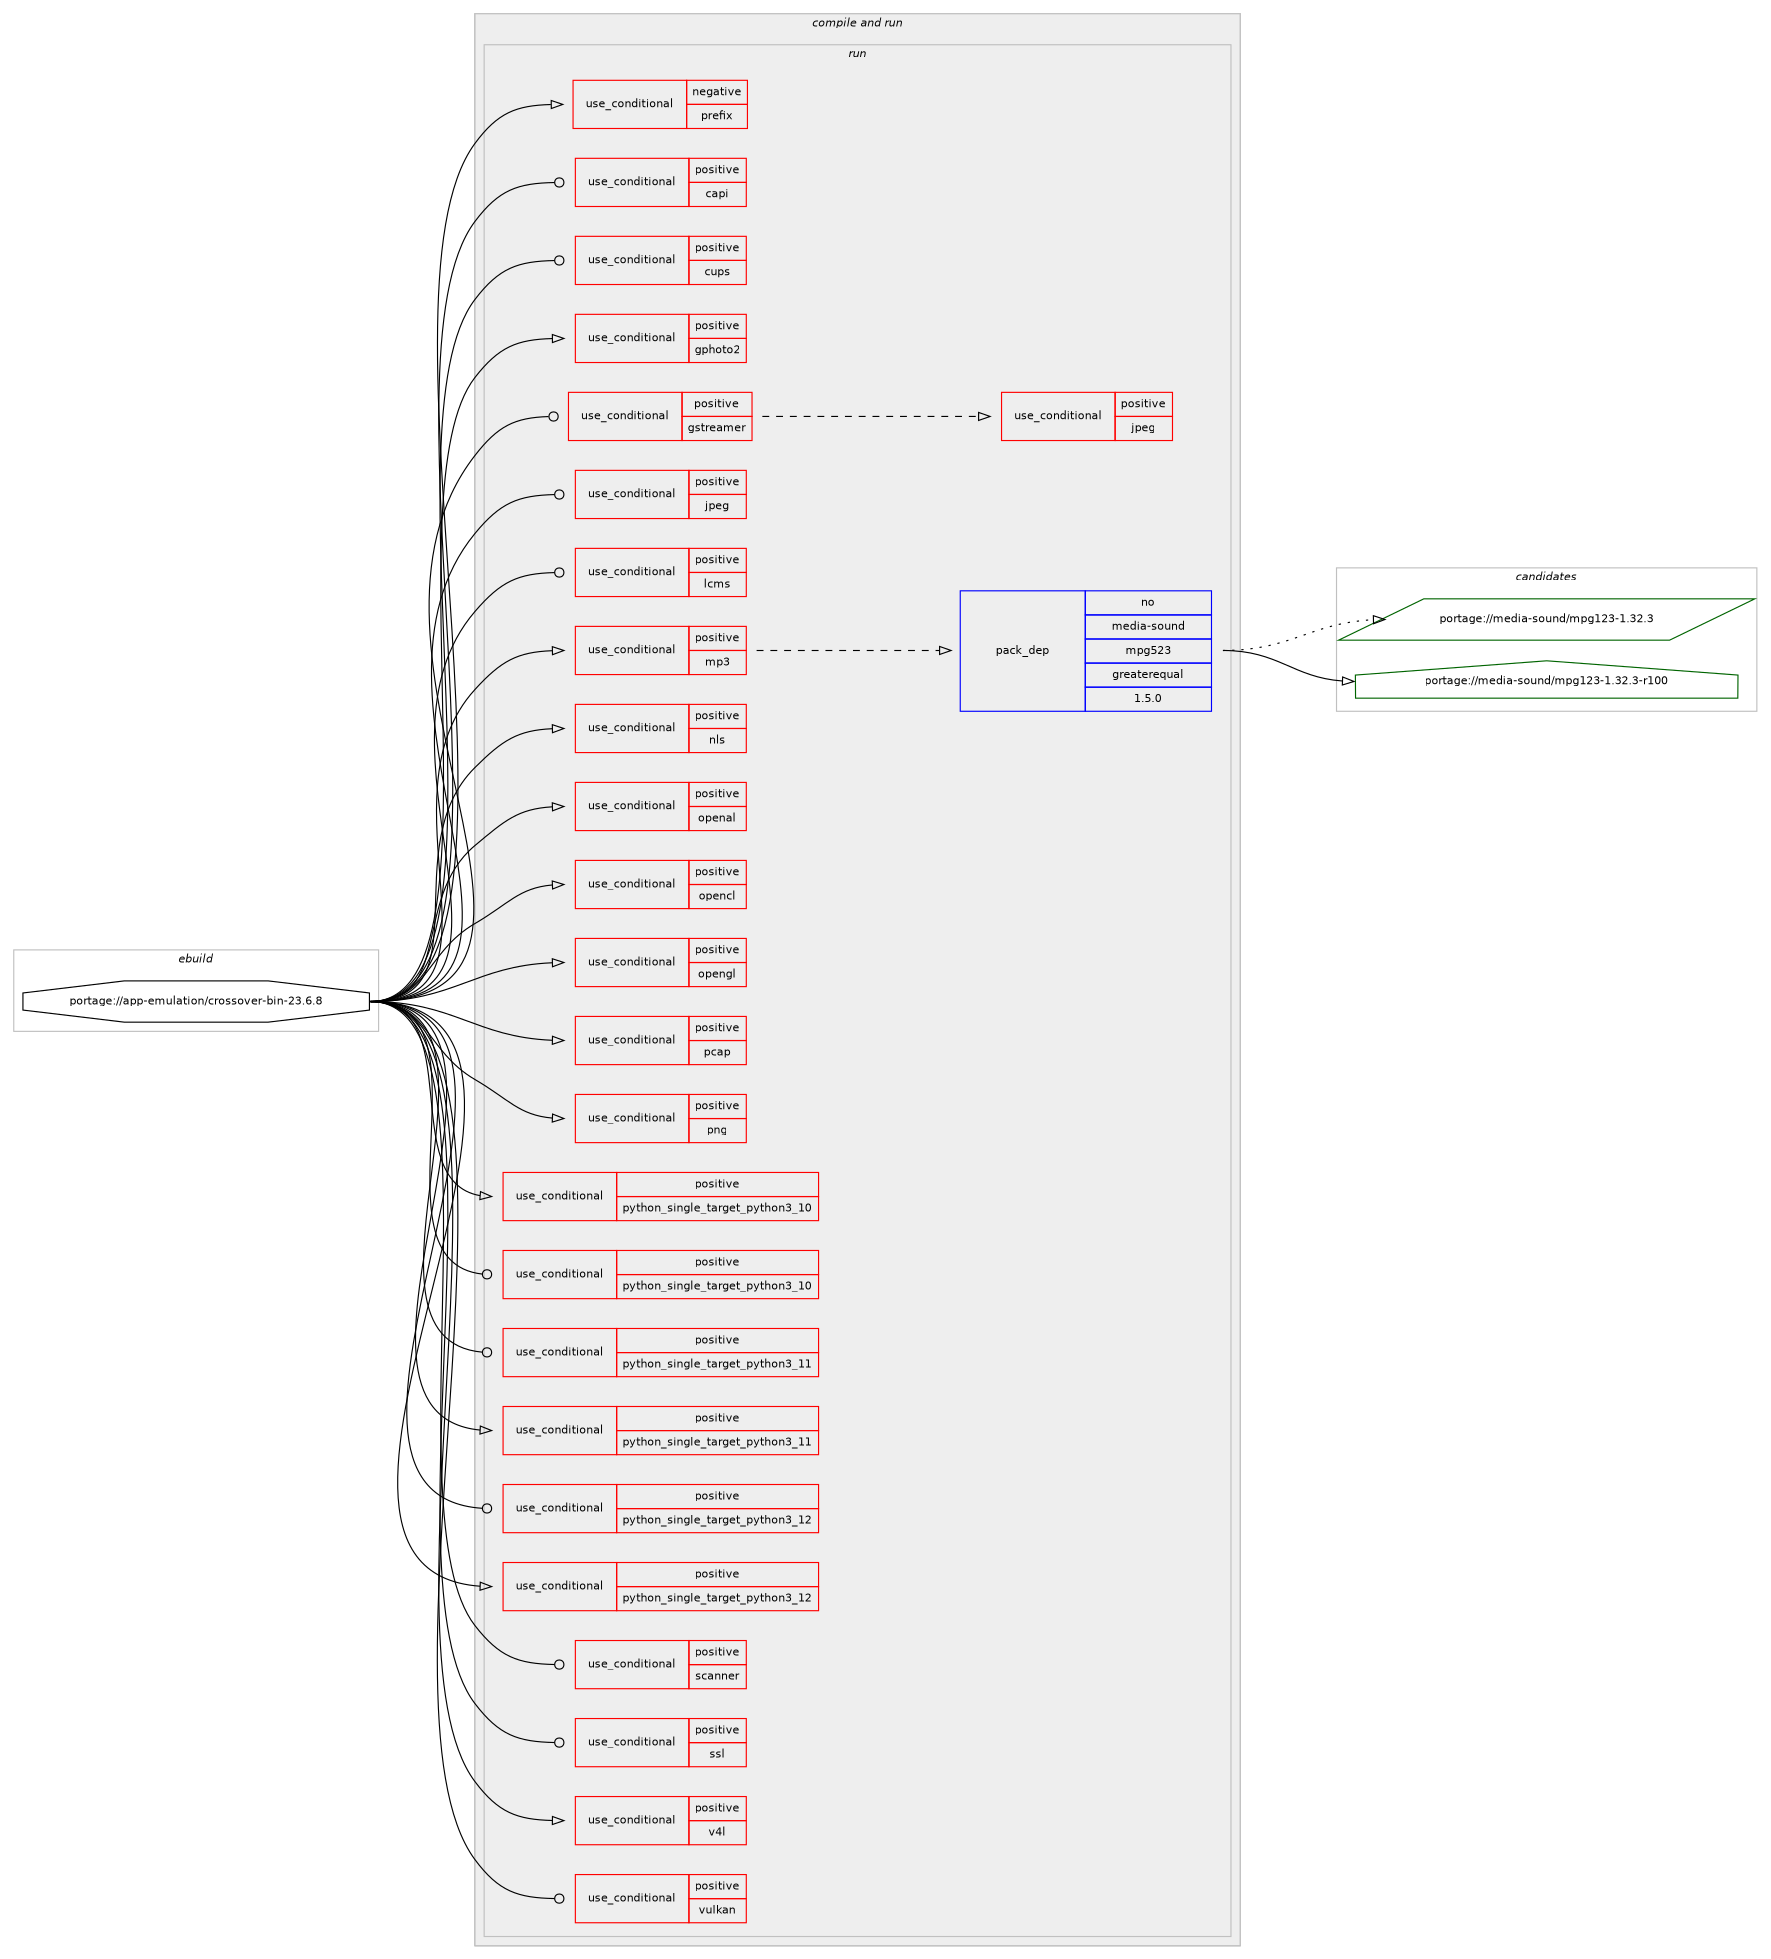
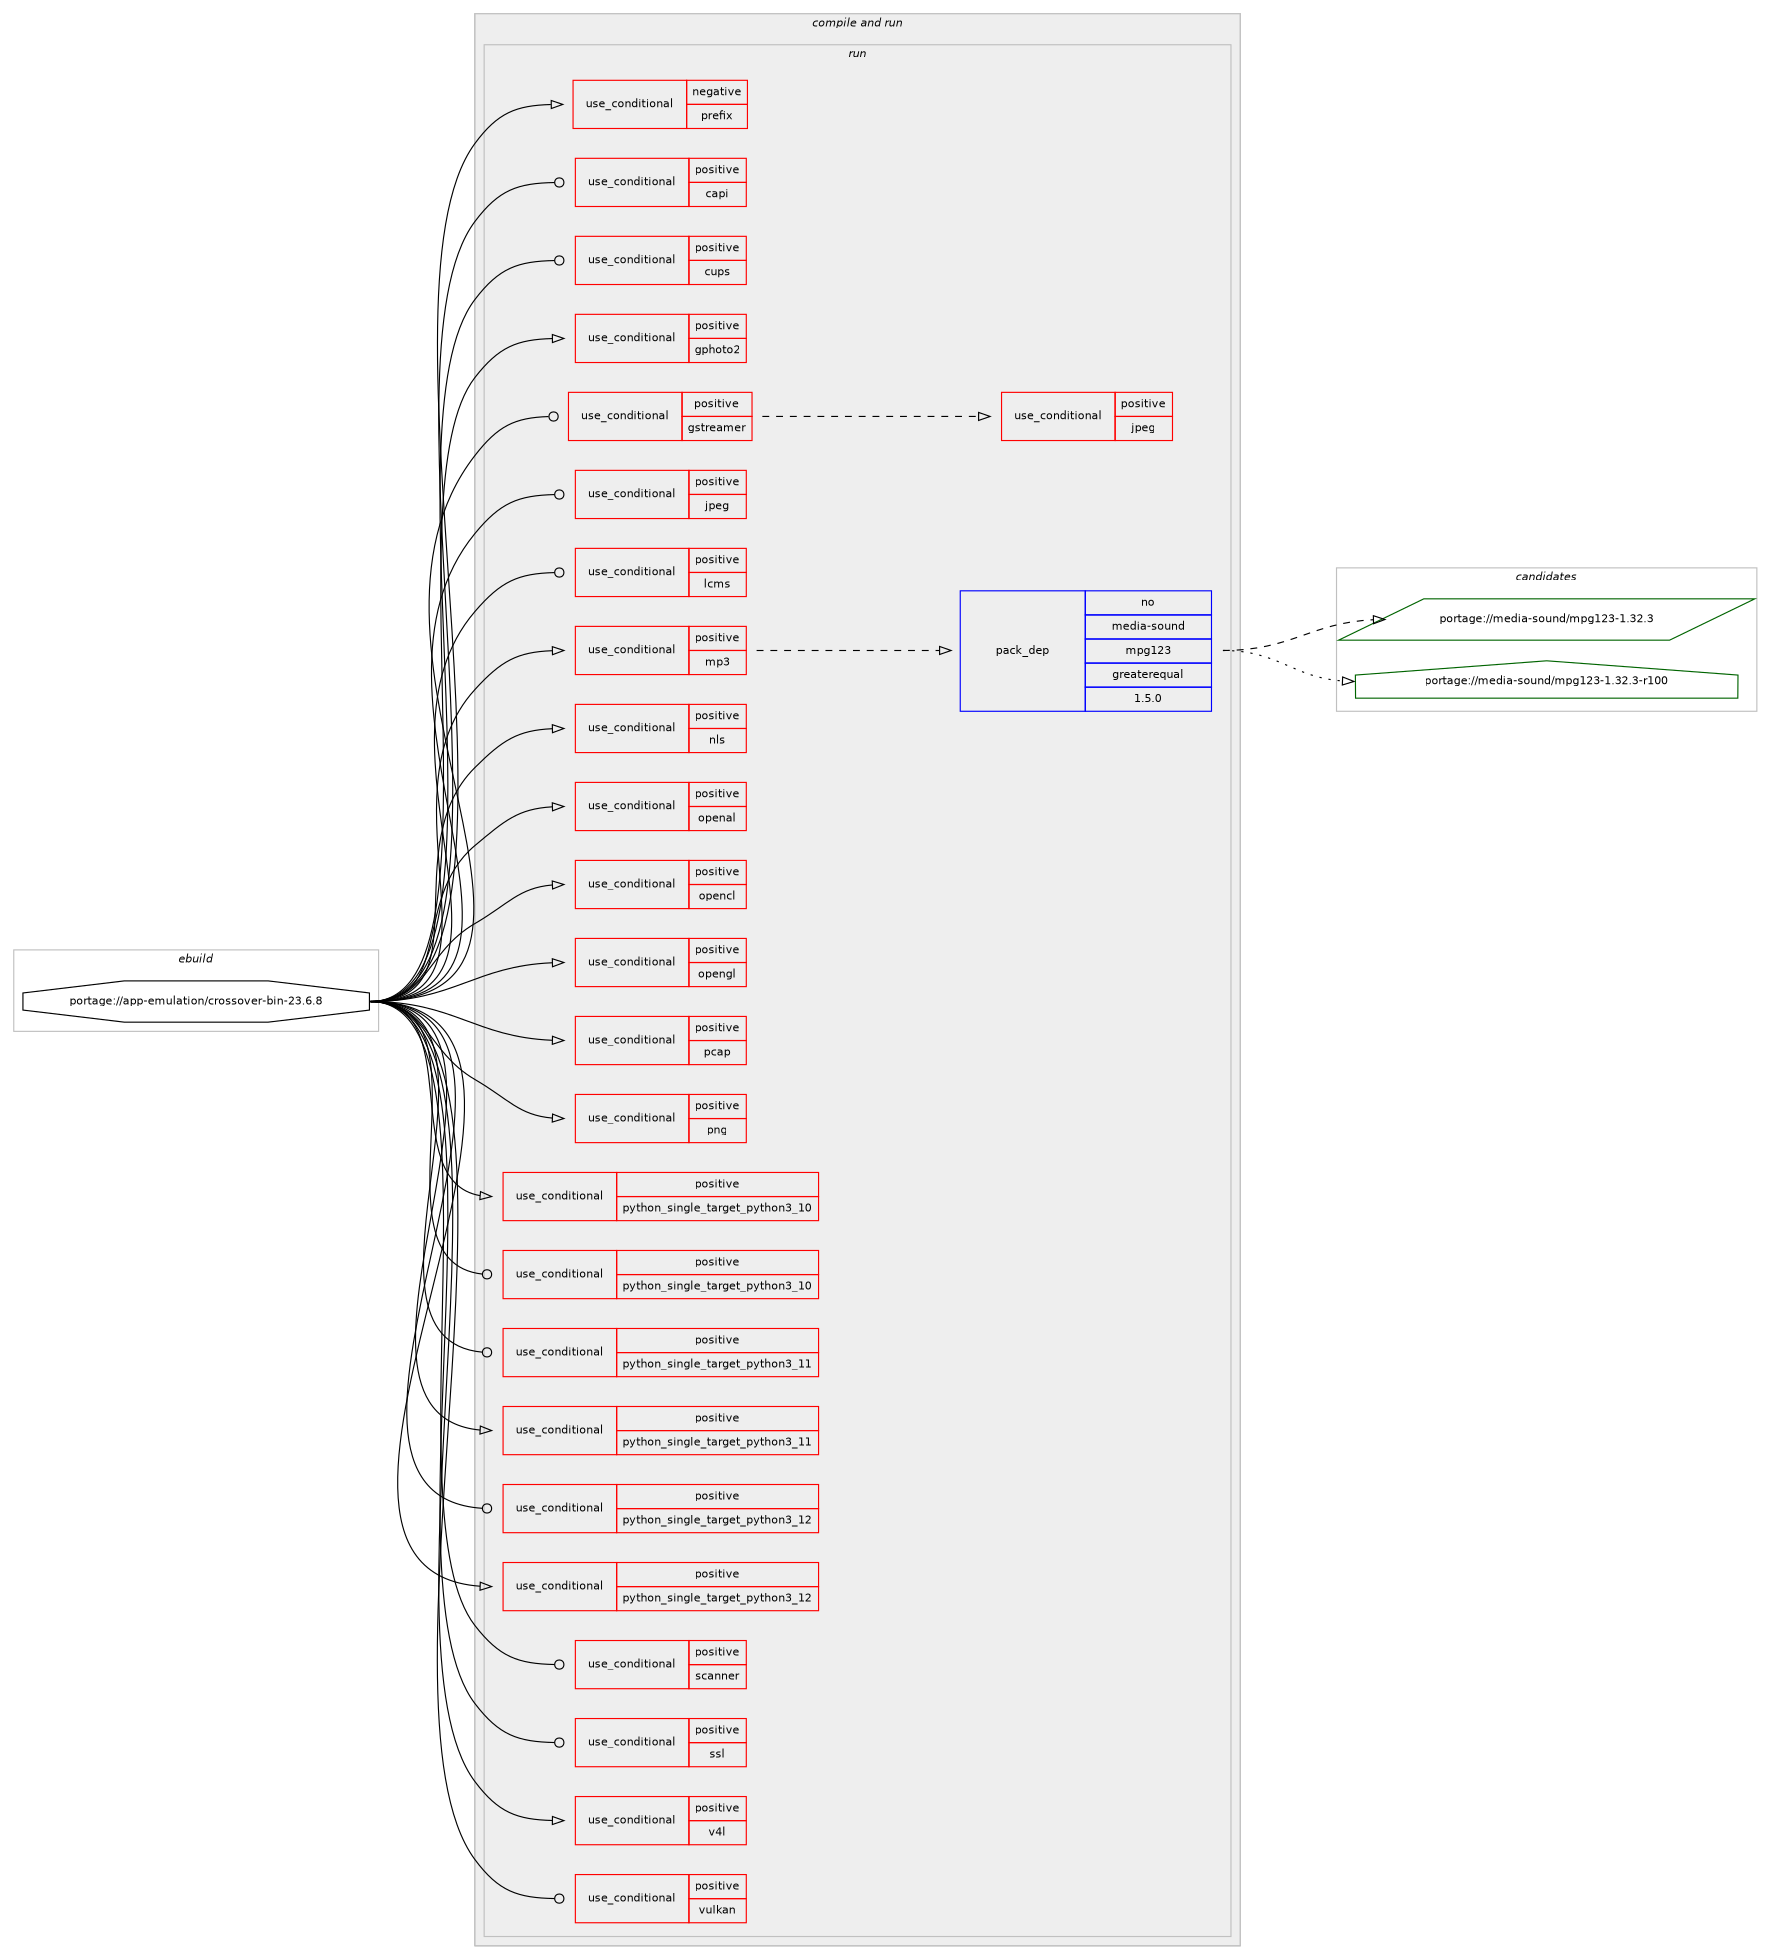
(1299, 637) -> (1299, 637)
(1148, 650) -> (1148, 650)
(1283, 664) -> (1283, 664)
